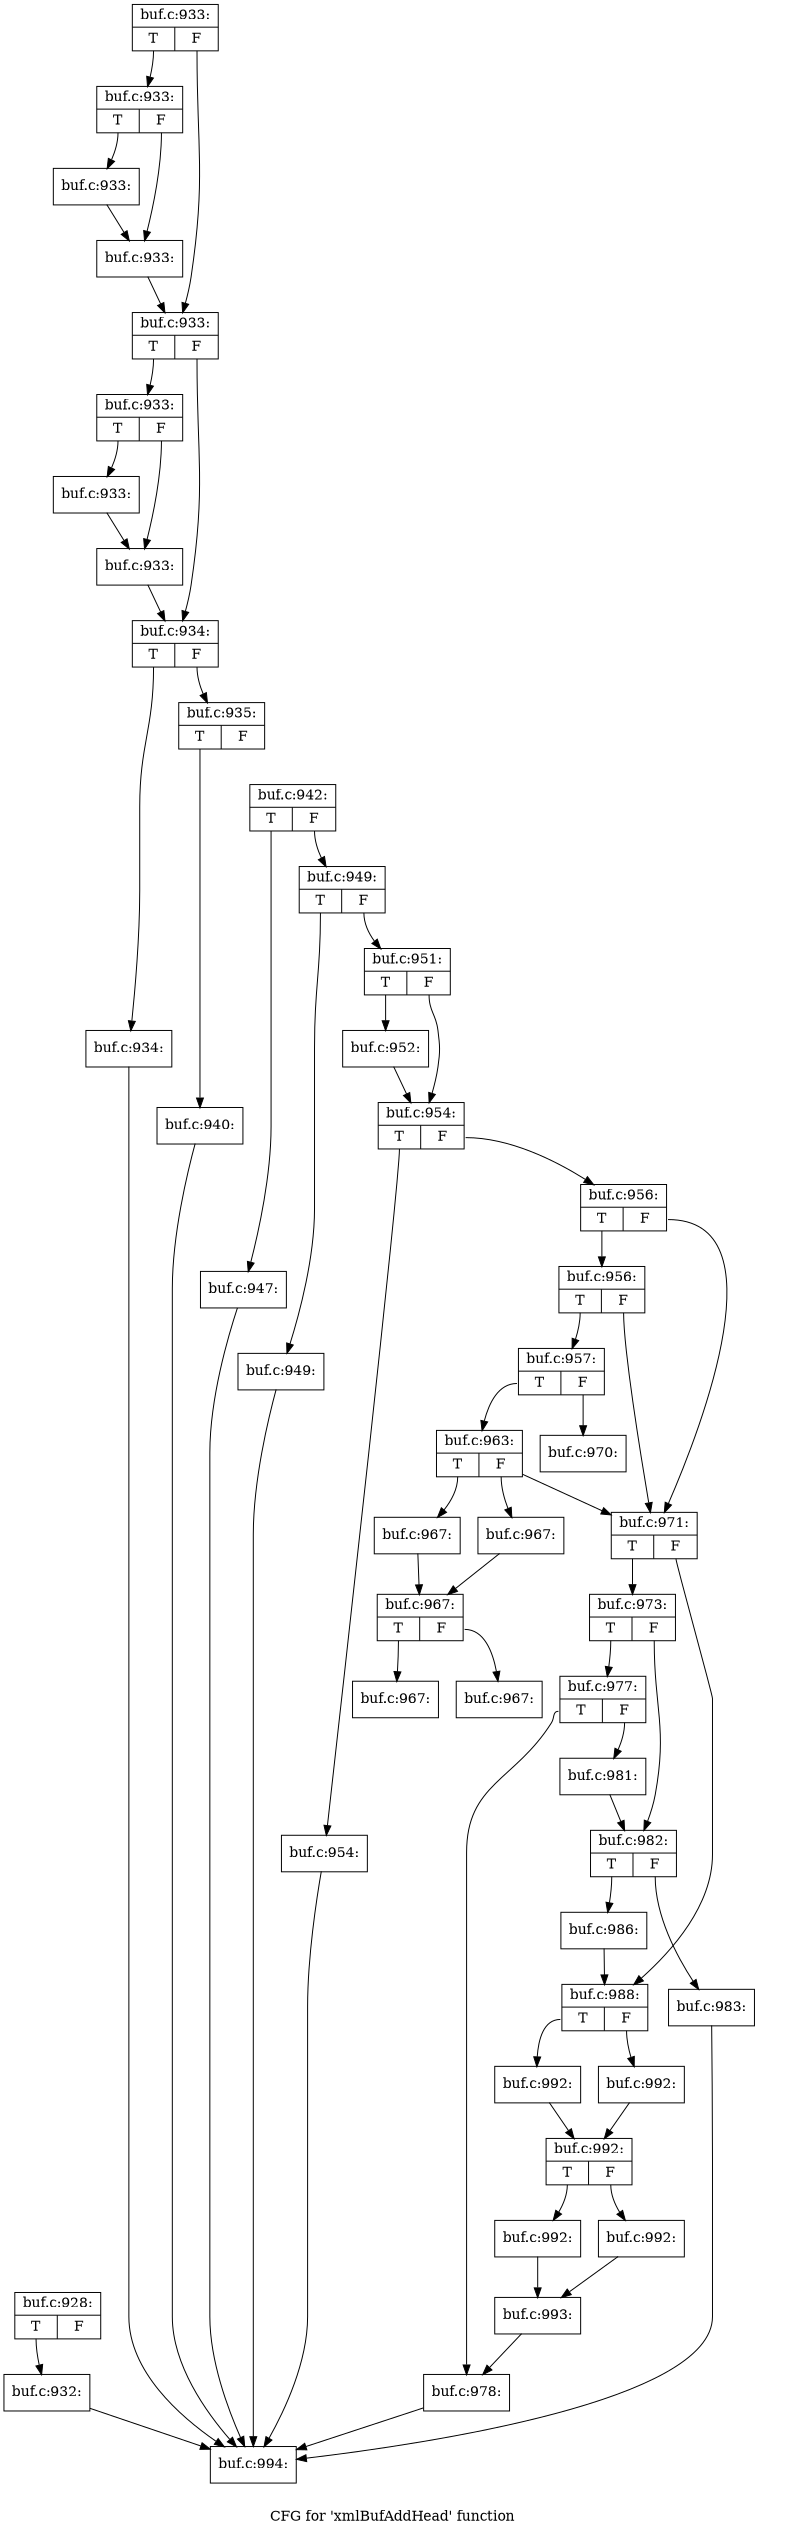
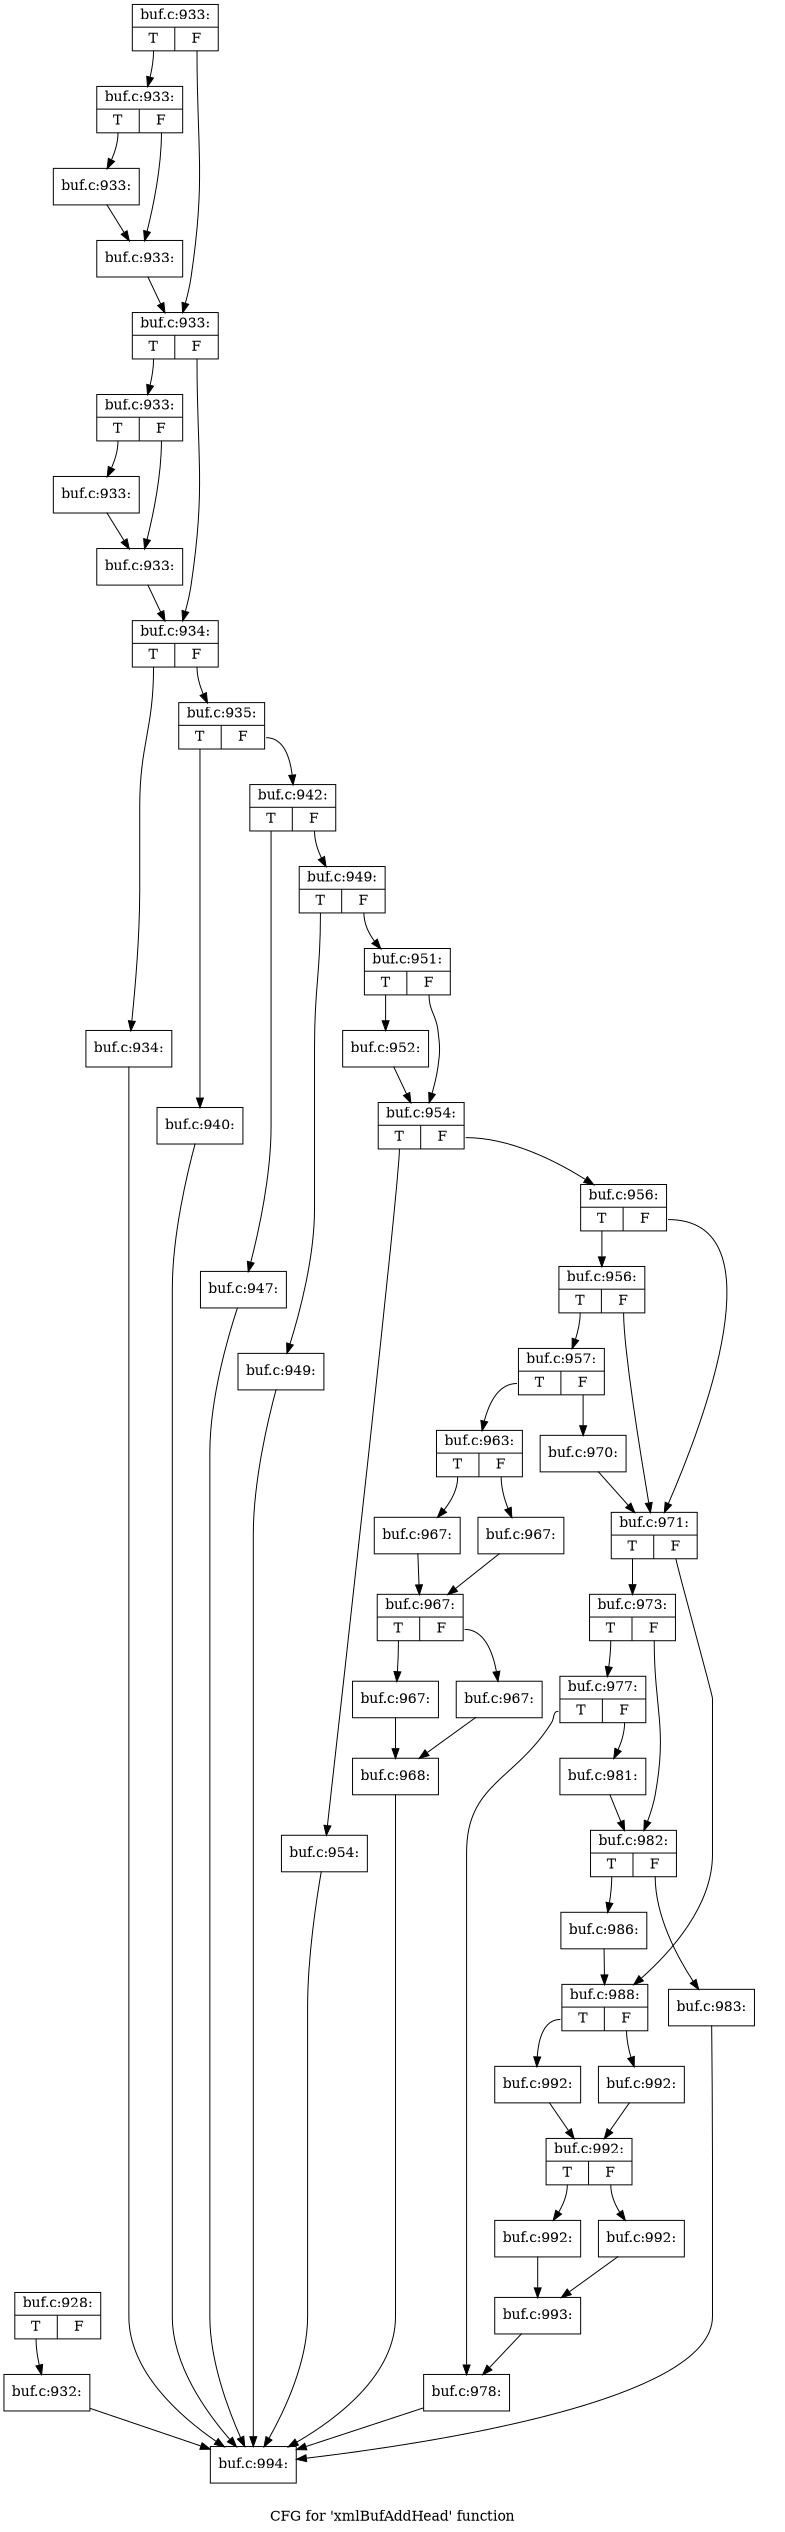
none -> (286, 751)
(562, 1493) -> (613, 1488)
none -> (395, 1777)
